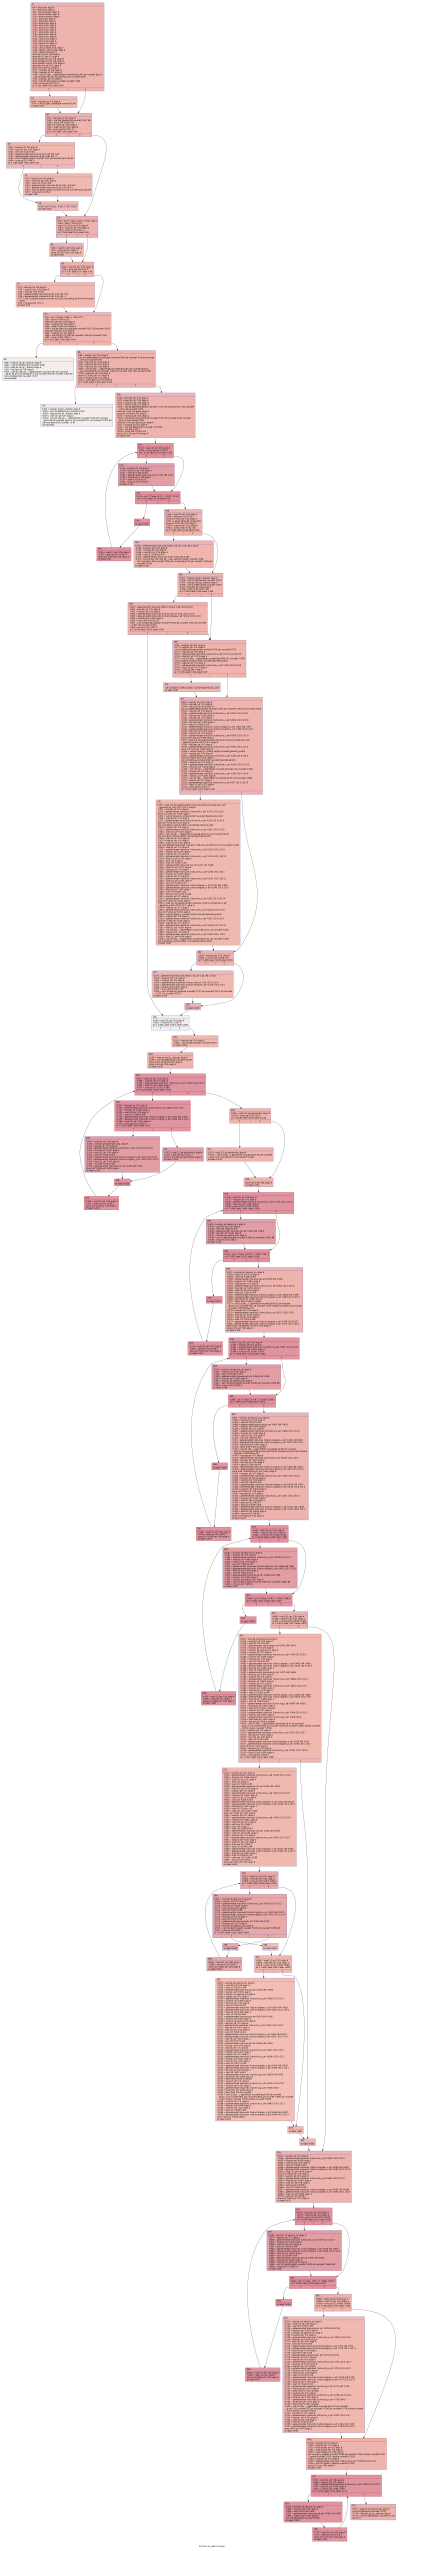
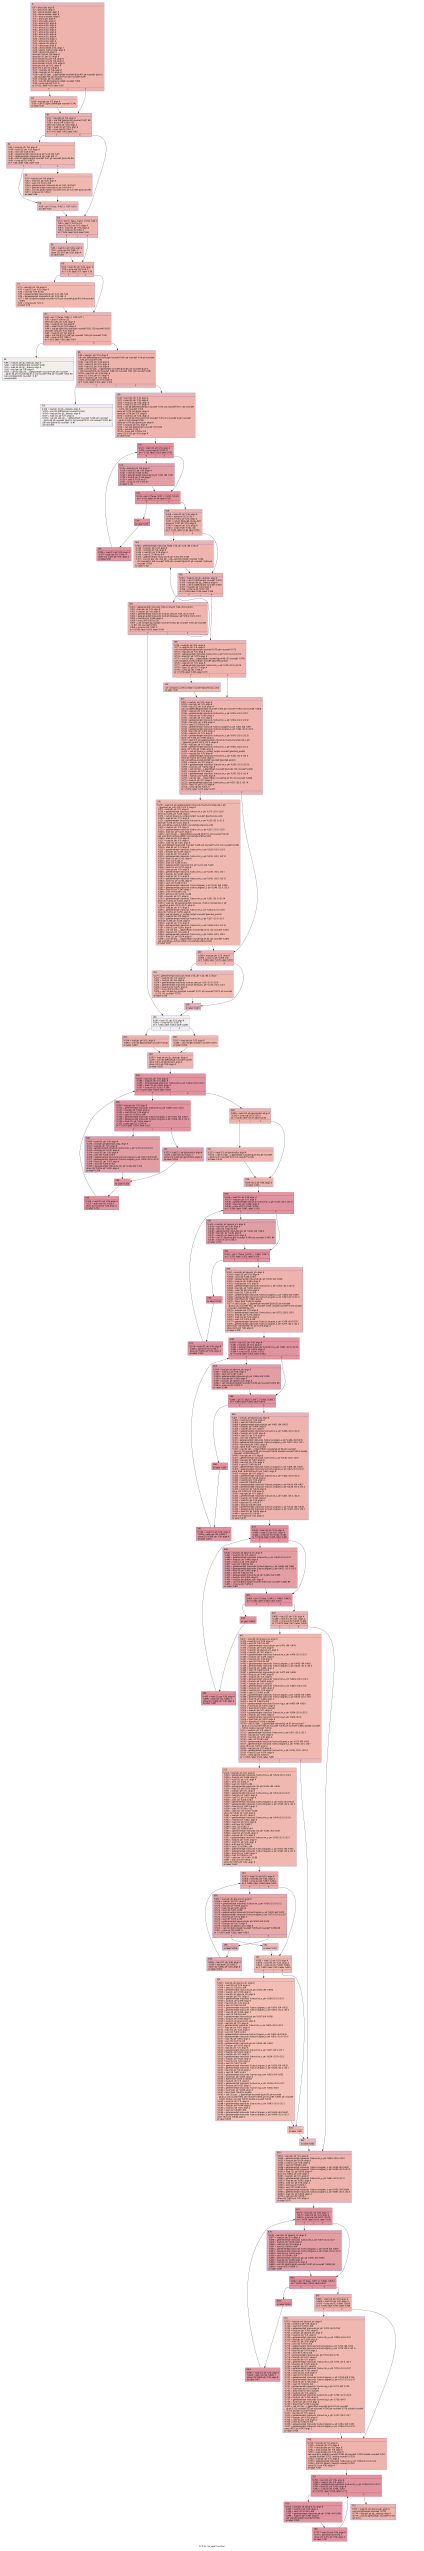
(209, 636) -> (204, 599)
none -> (146, 1041)
